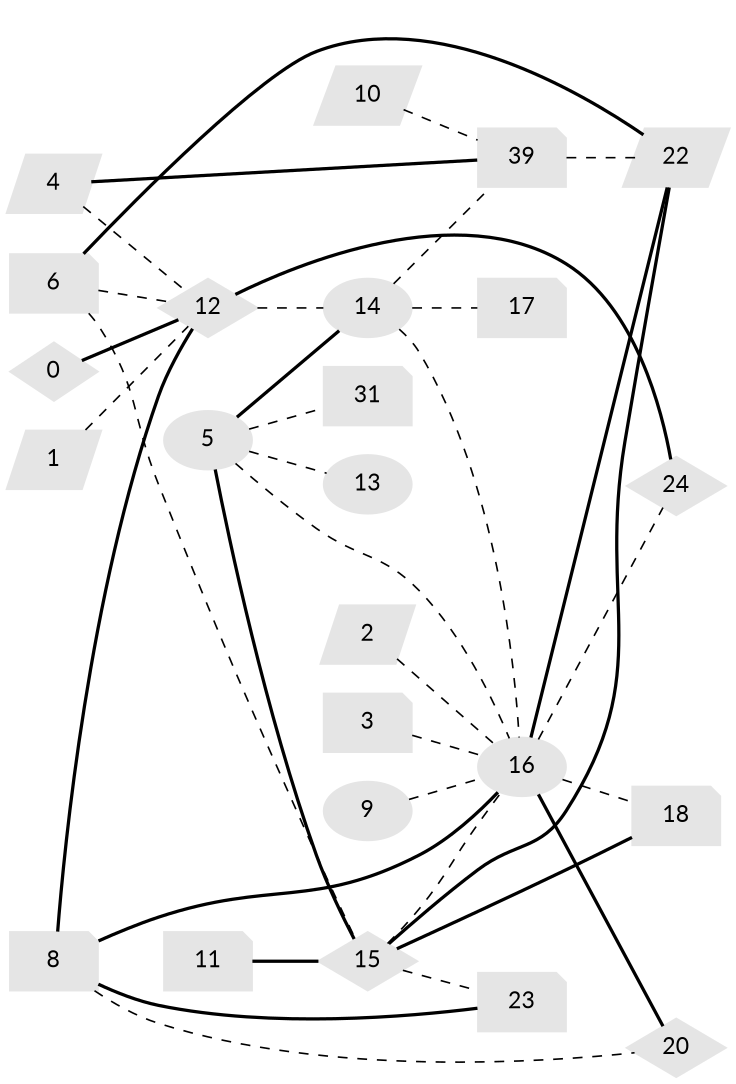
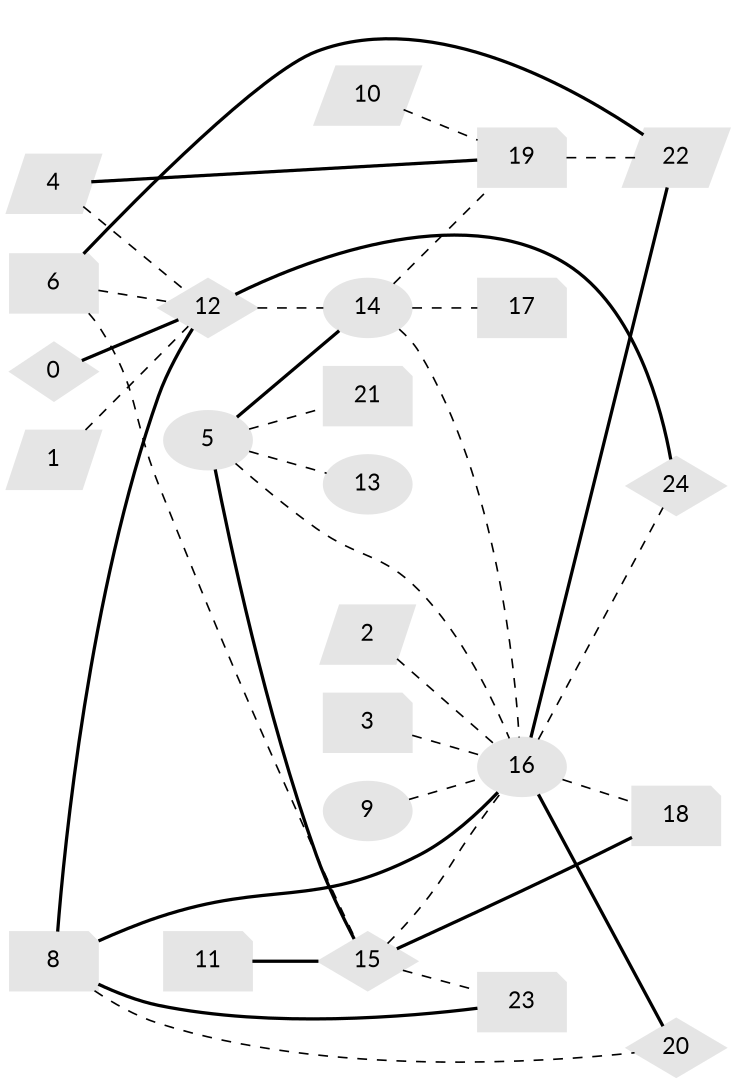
(522, 158) -> (522, 158)
(368, 396) -> (368, 396)
(618, 614) -> none
